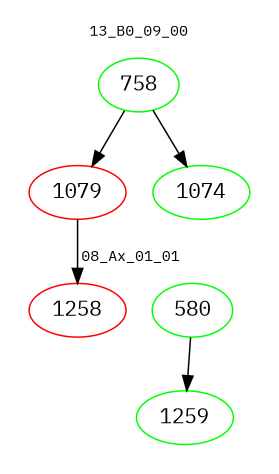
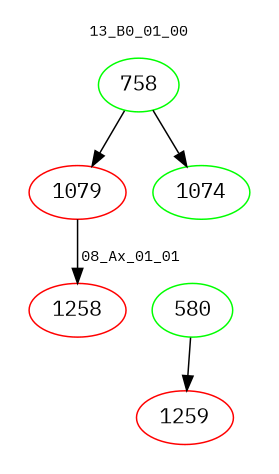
(139, 32) -> (139, 32)
(185, 418) -> (185, 418)
